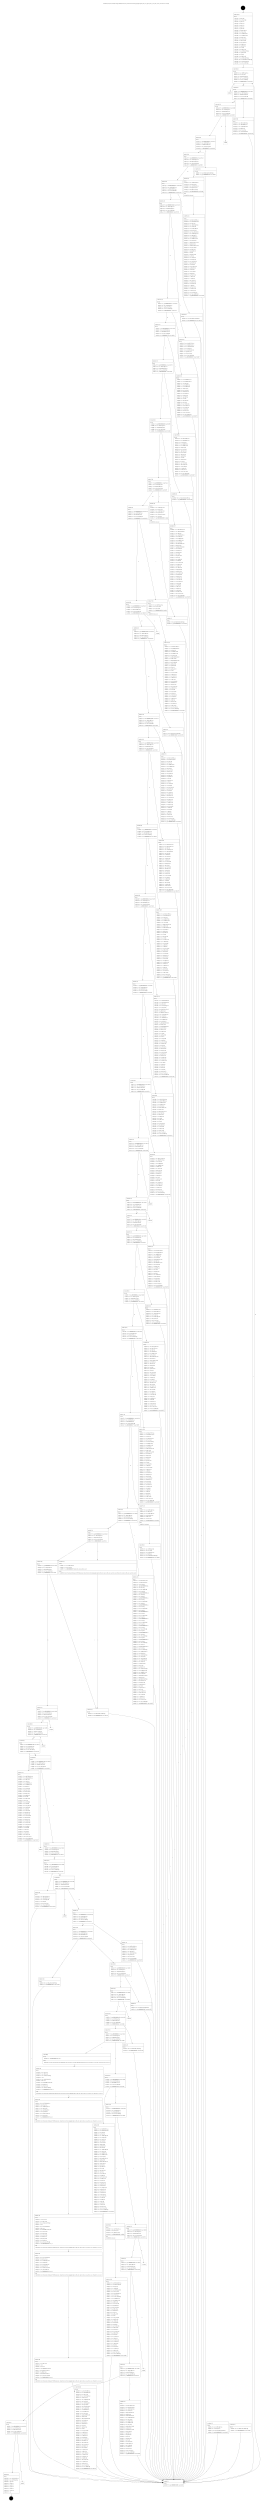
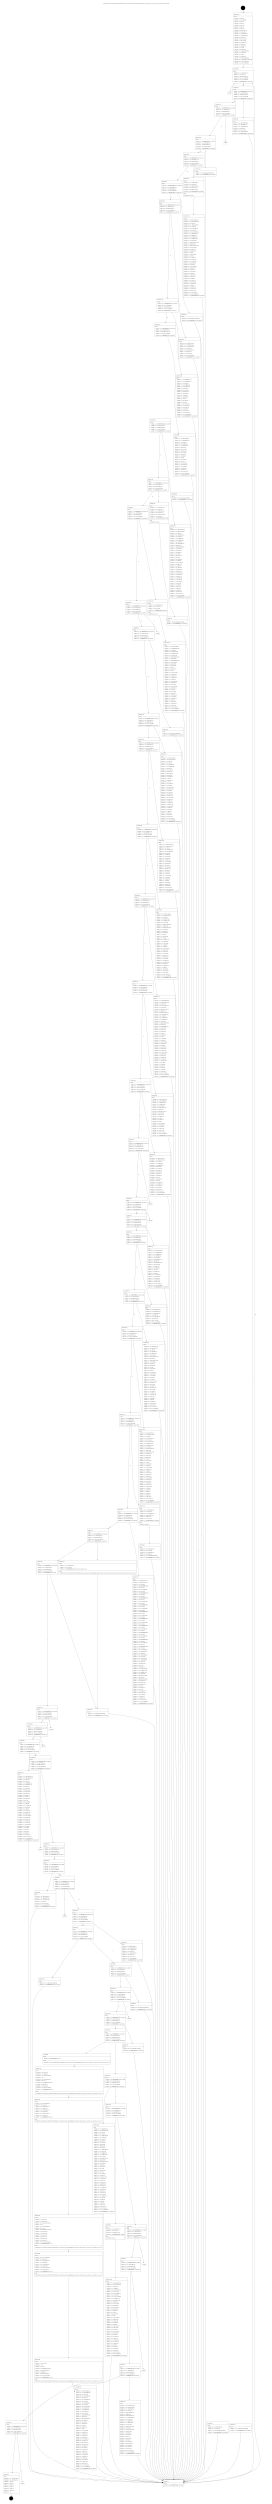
(163, 366) -> none
